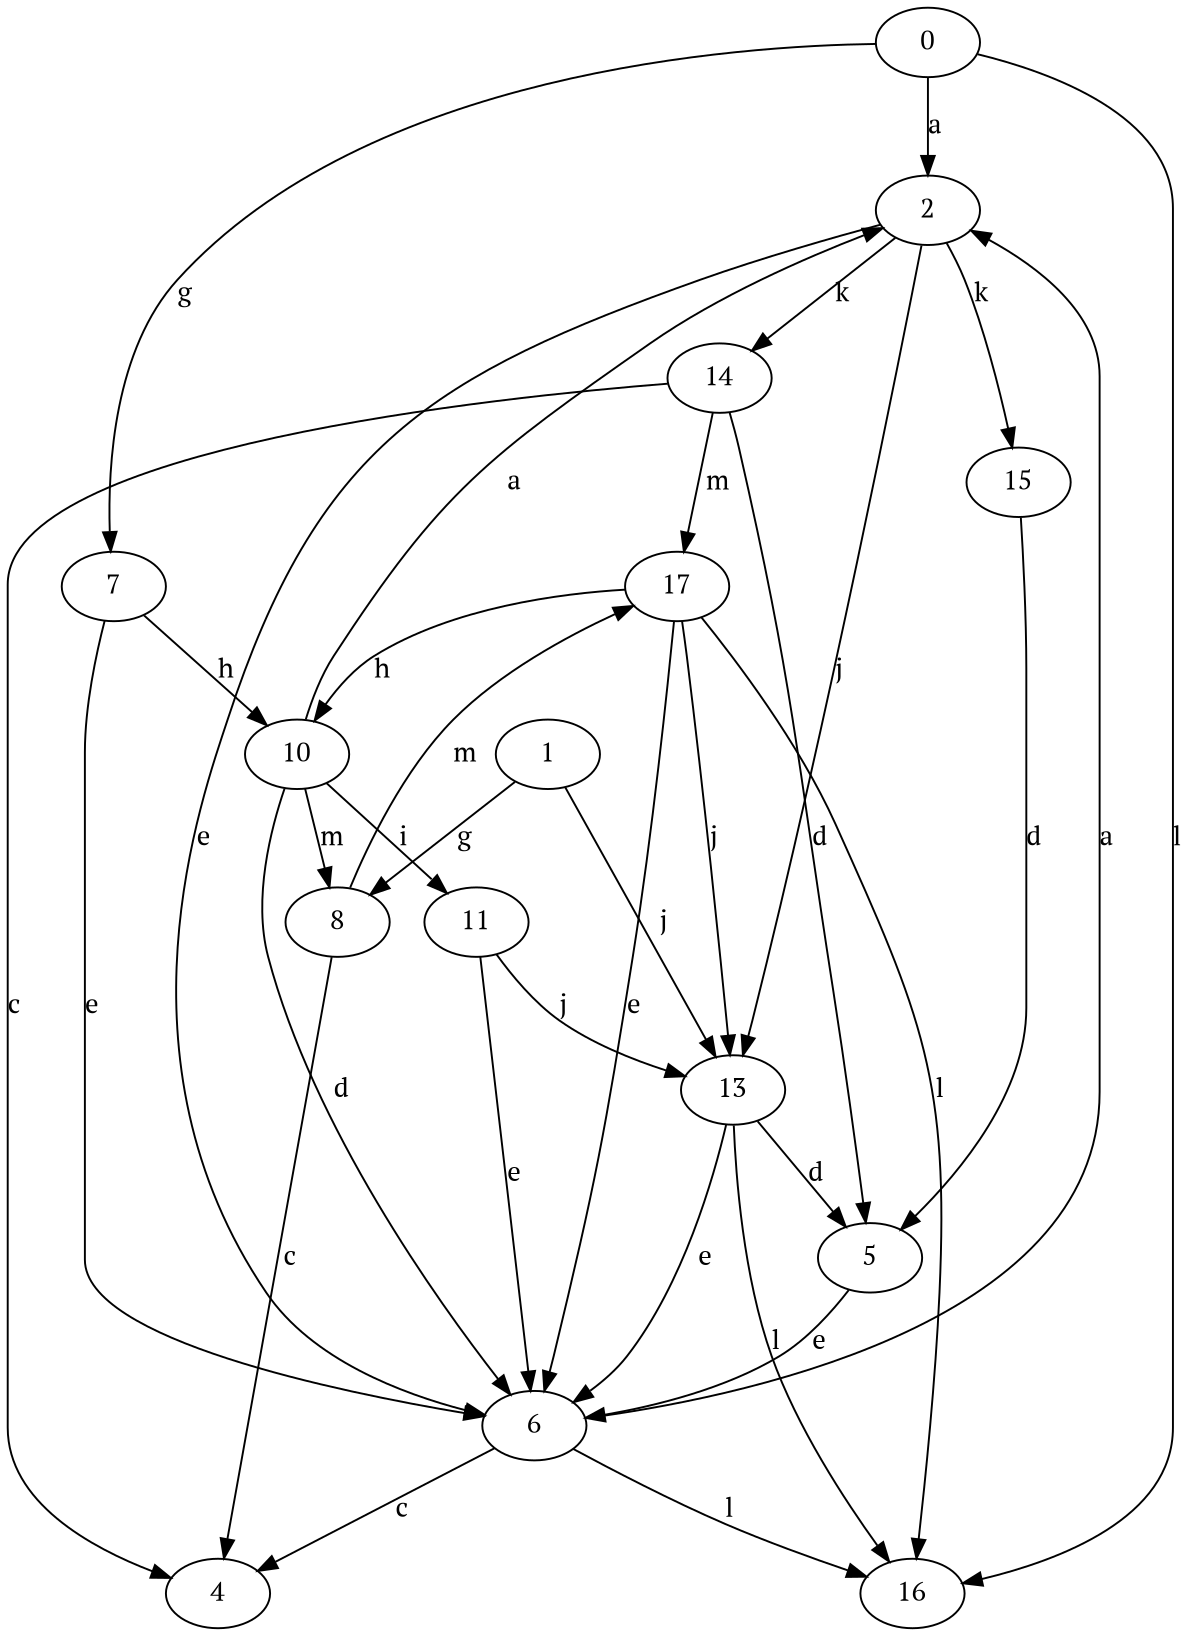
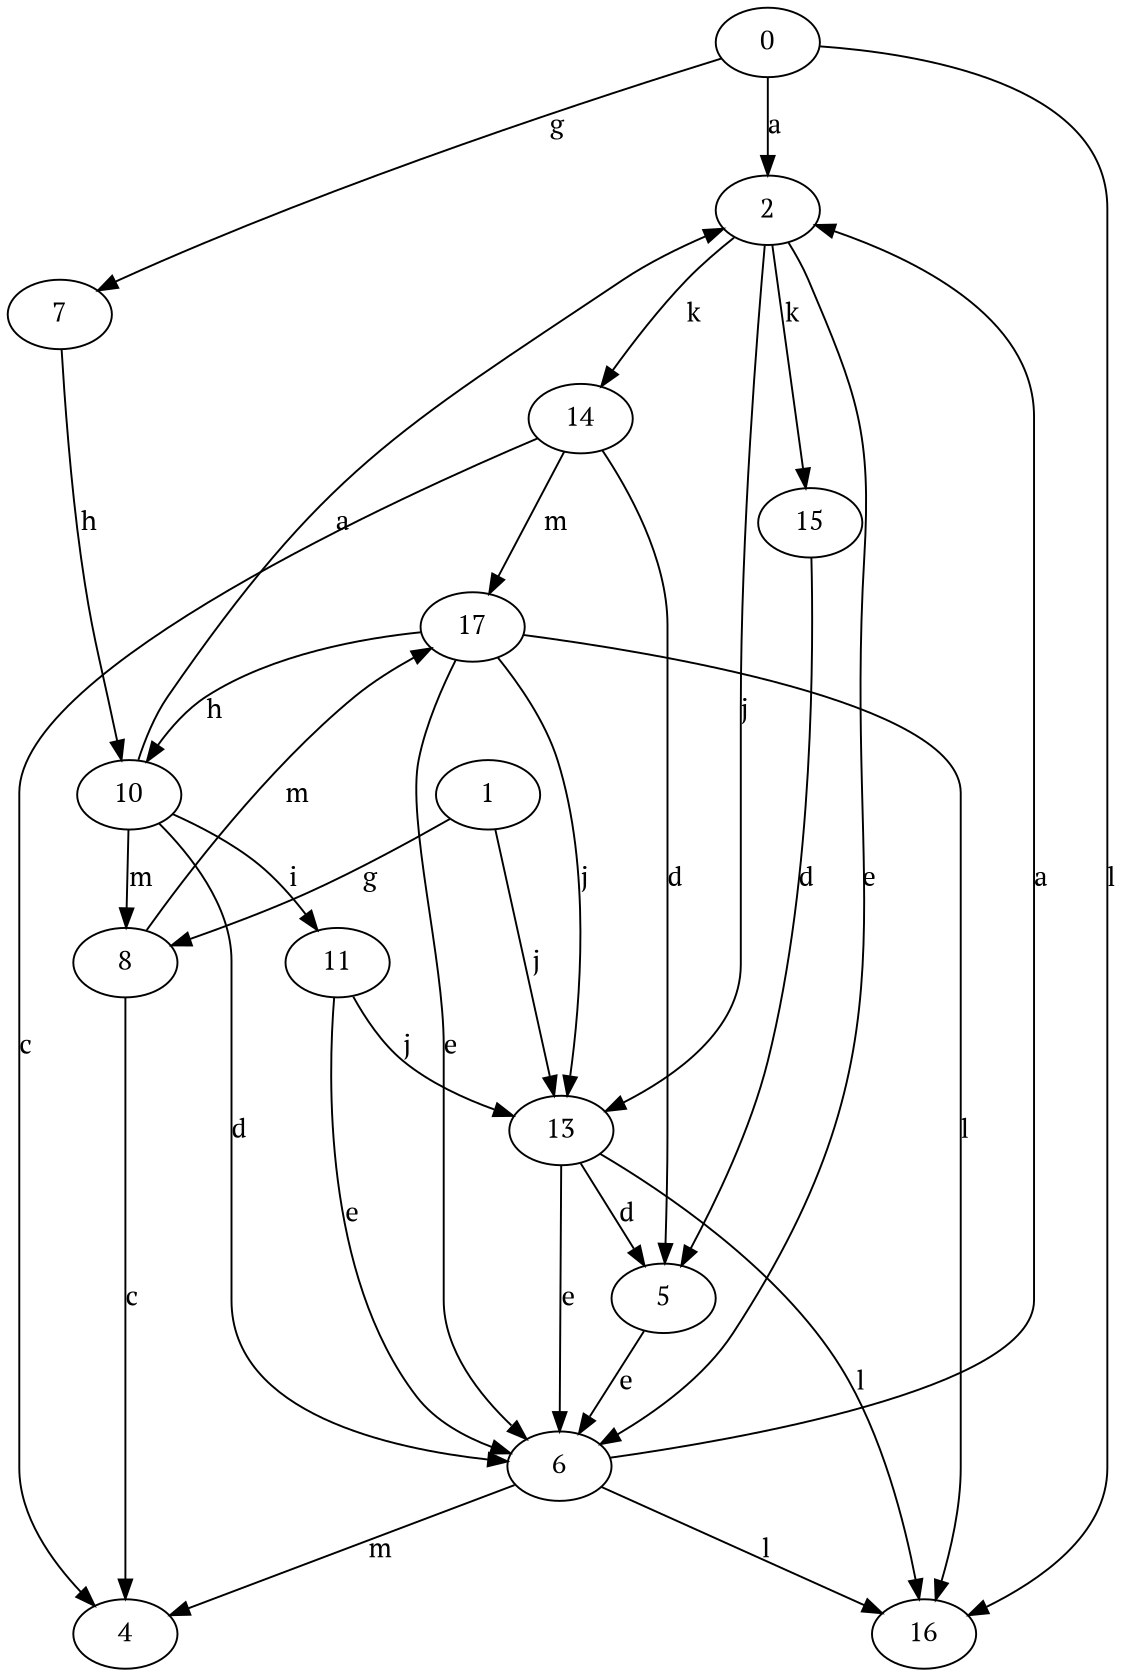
(85, 1152) -> none
(402, 1510) -> (381, 1550)
